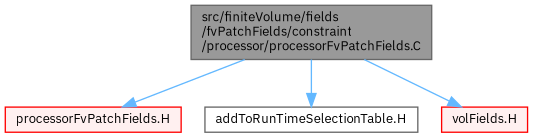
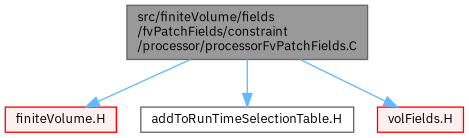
(93, 120) -> (61, 120)
